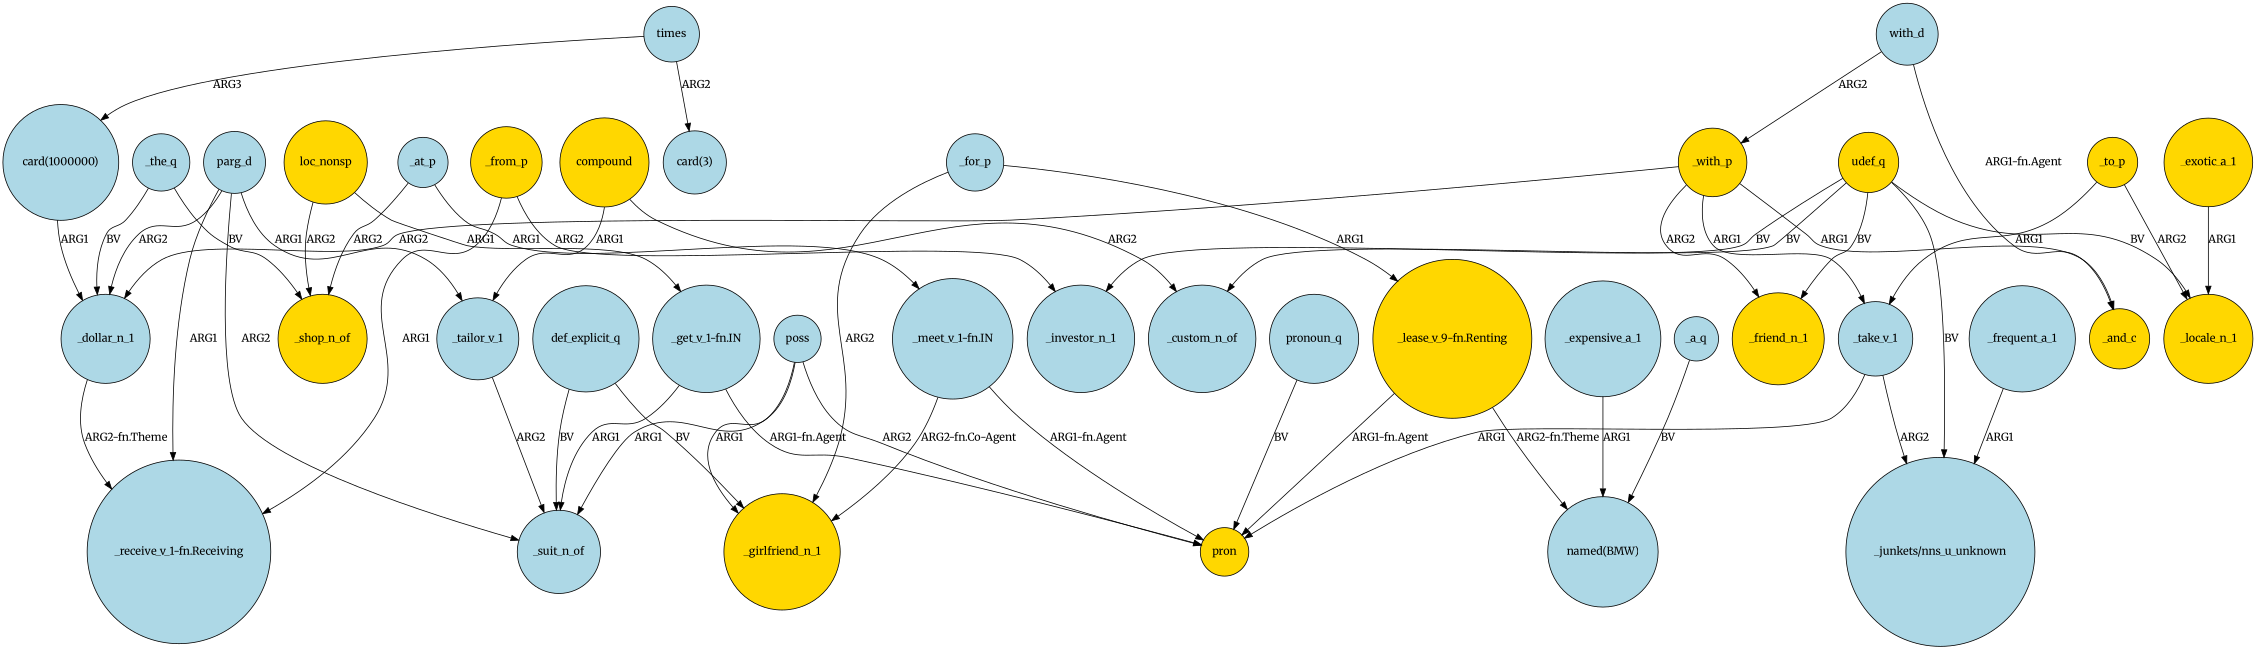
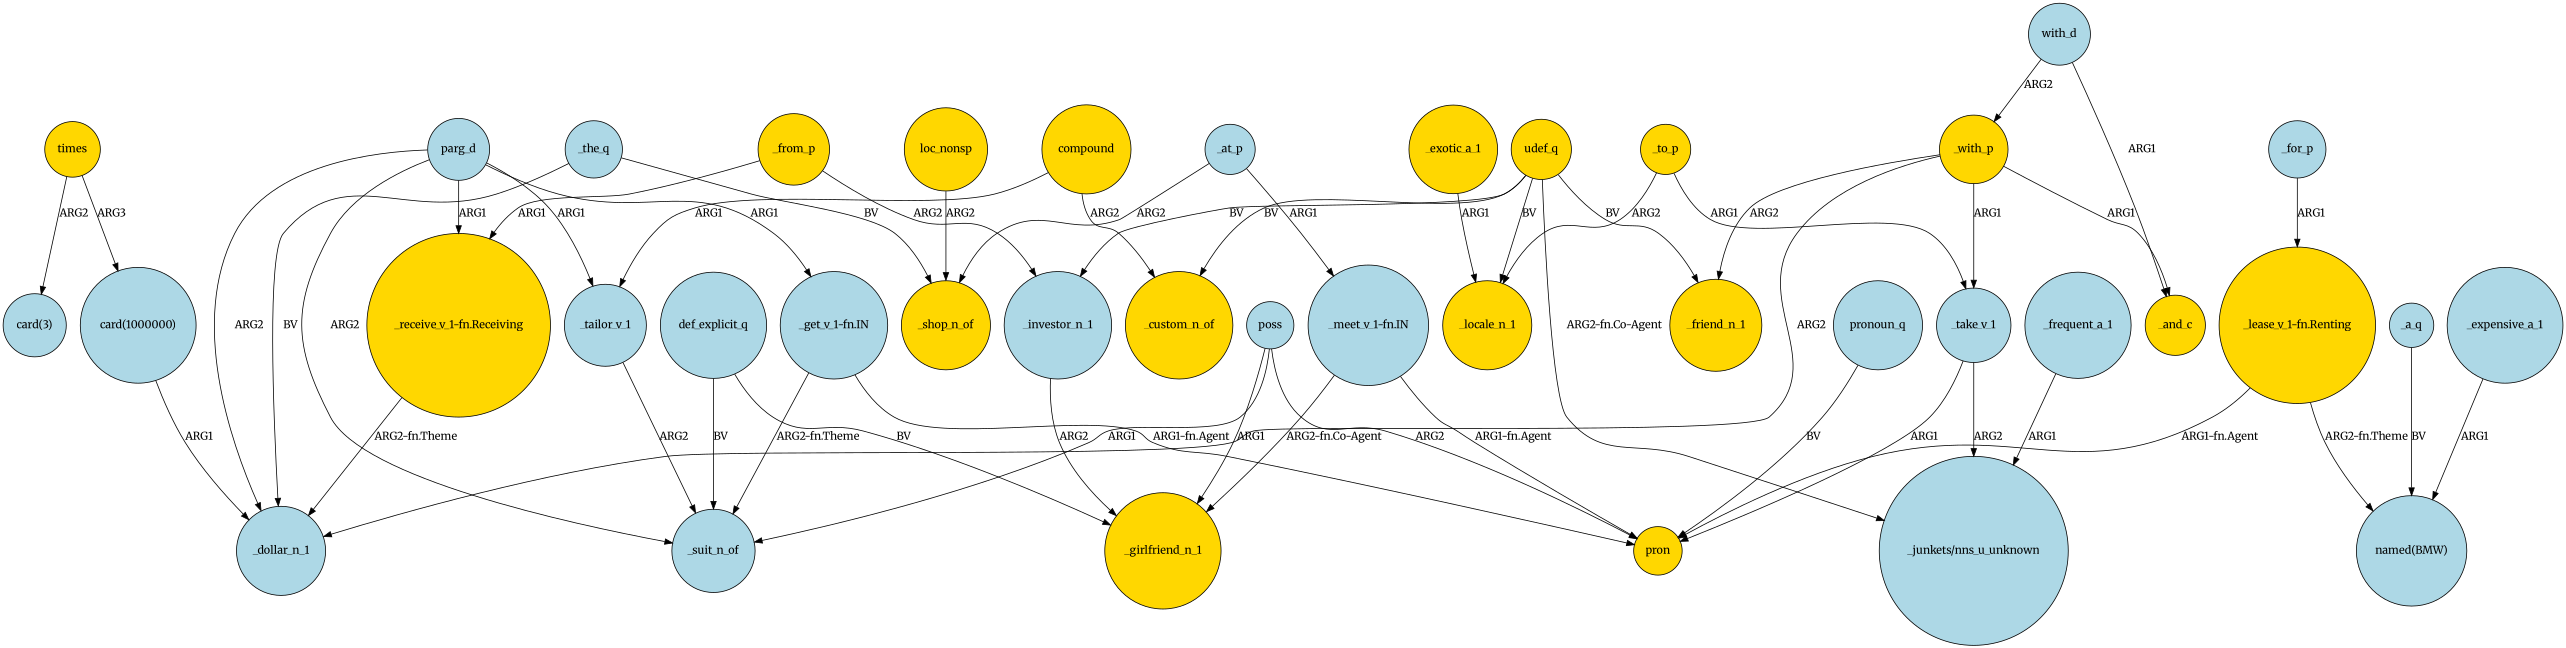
(672, 34) -> (73, 149)
(2024, 162) -> (2142, 149)
(505, 248) -> (655, 202)
(838, 311) -> (1061, 445)
(1202, 339) -> (1179, 325)
(1452, 339) -> (2297, 325)
(1952, 339) -> (1615, 325)
(82, 434) -> (358, 454)
(606, 438) -> (818, 437)
(179, 552) -> (459, 325)
